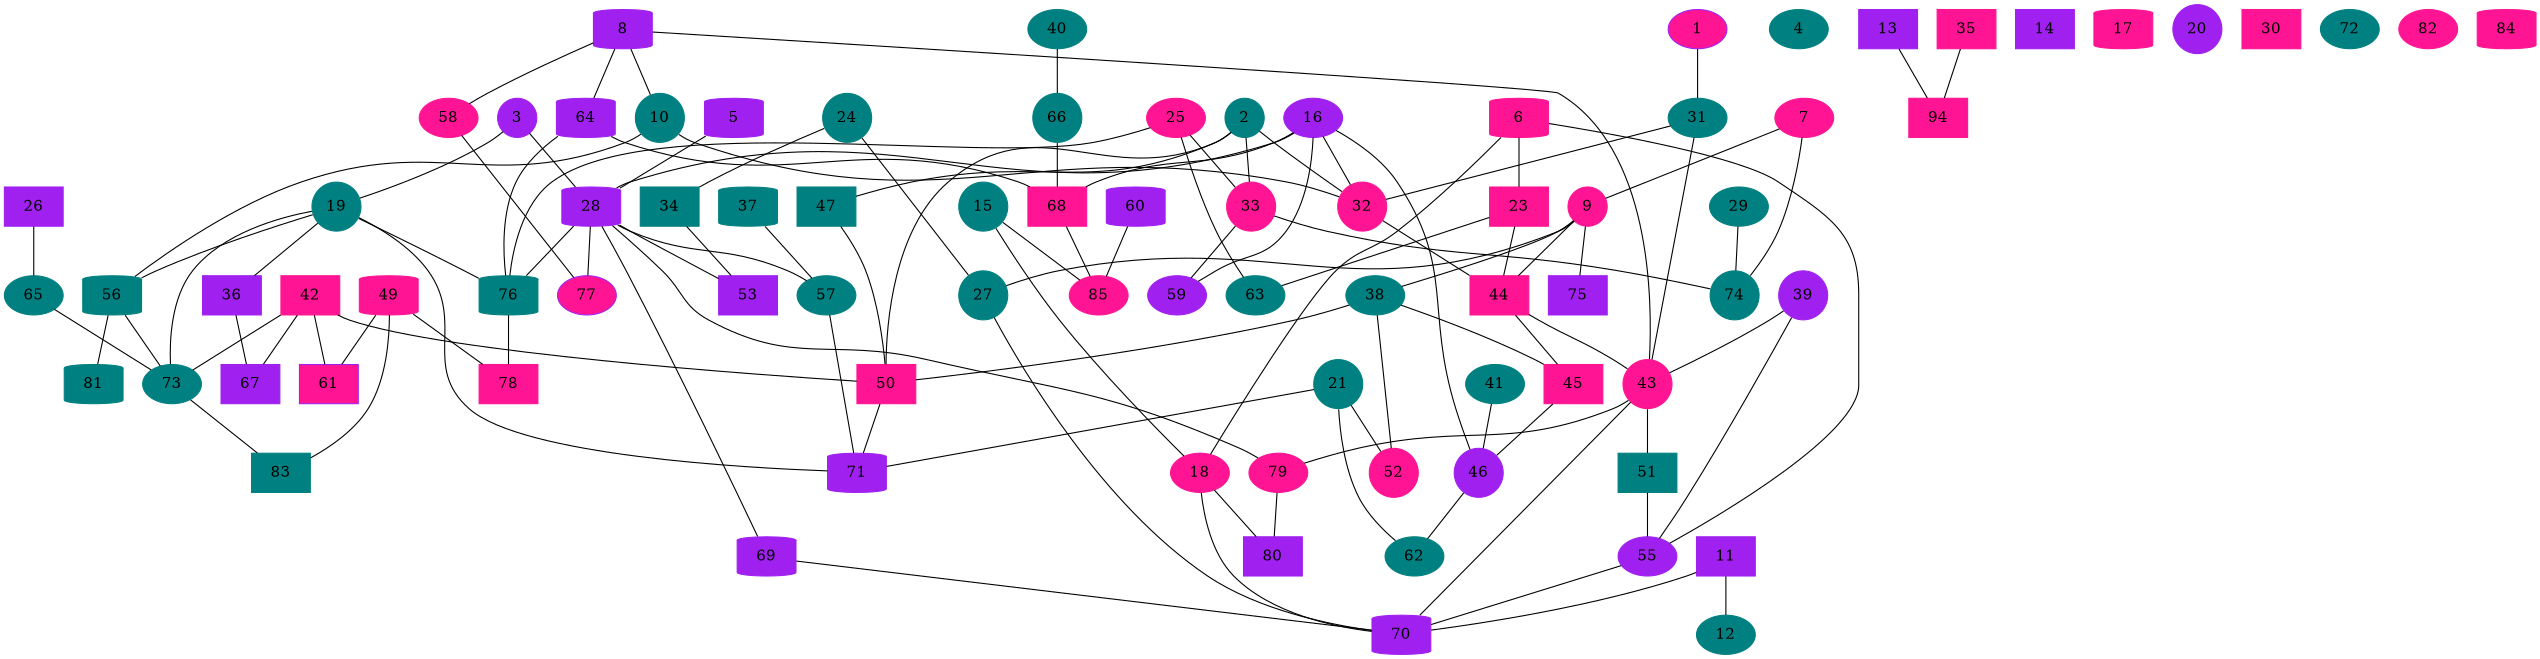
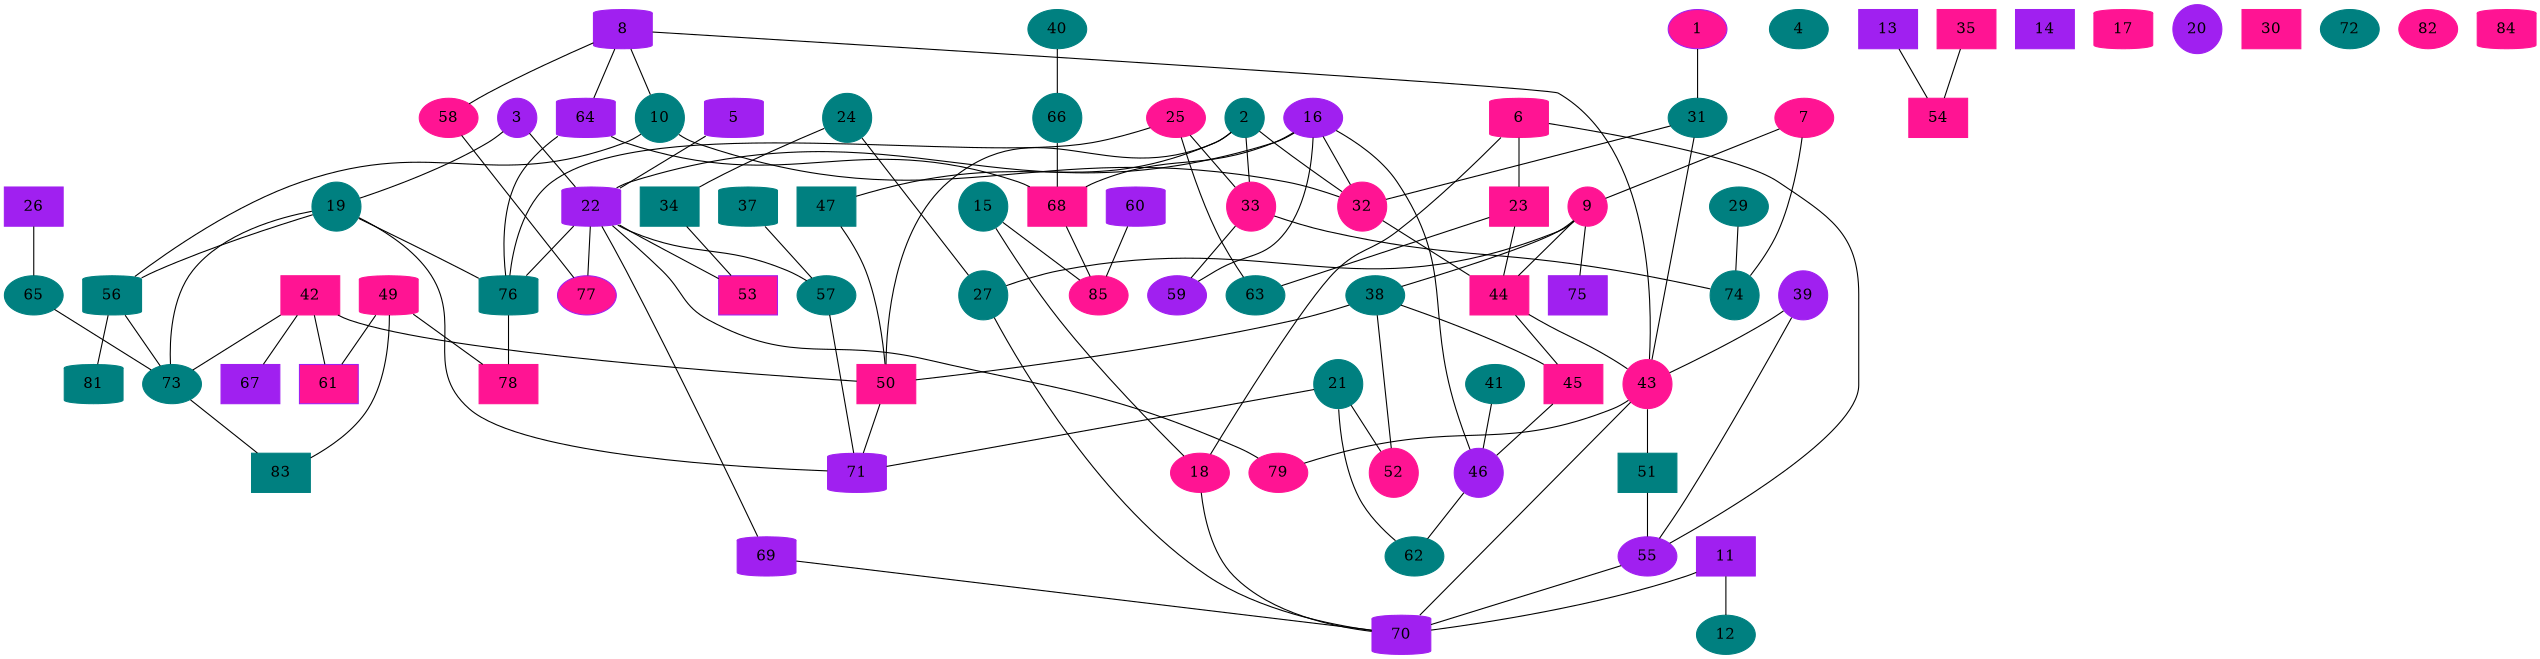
(1938, 118) -> (1938, 118)
(591, 207) -> (591, 207)
(232, 295) -> none
(748, 295) -> (748, 295)
(1273, 556) -> none
